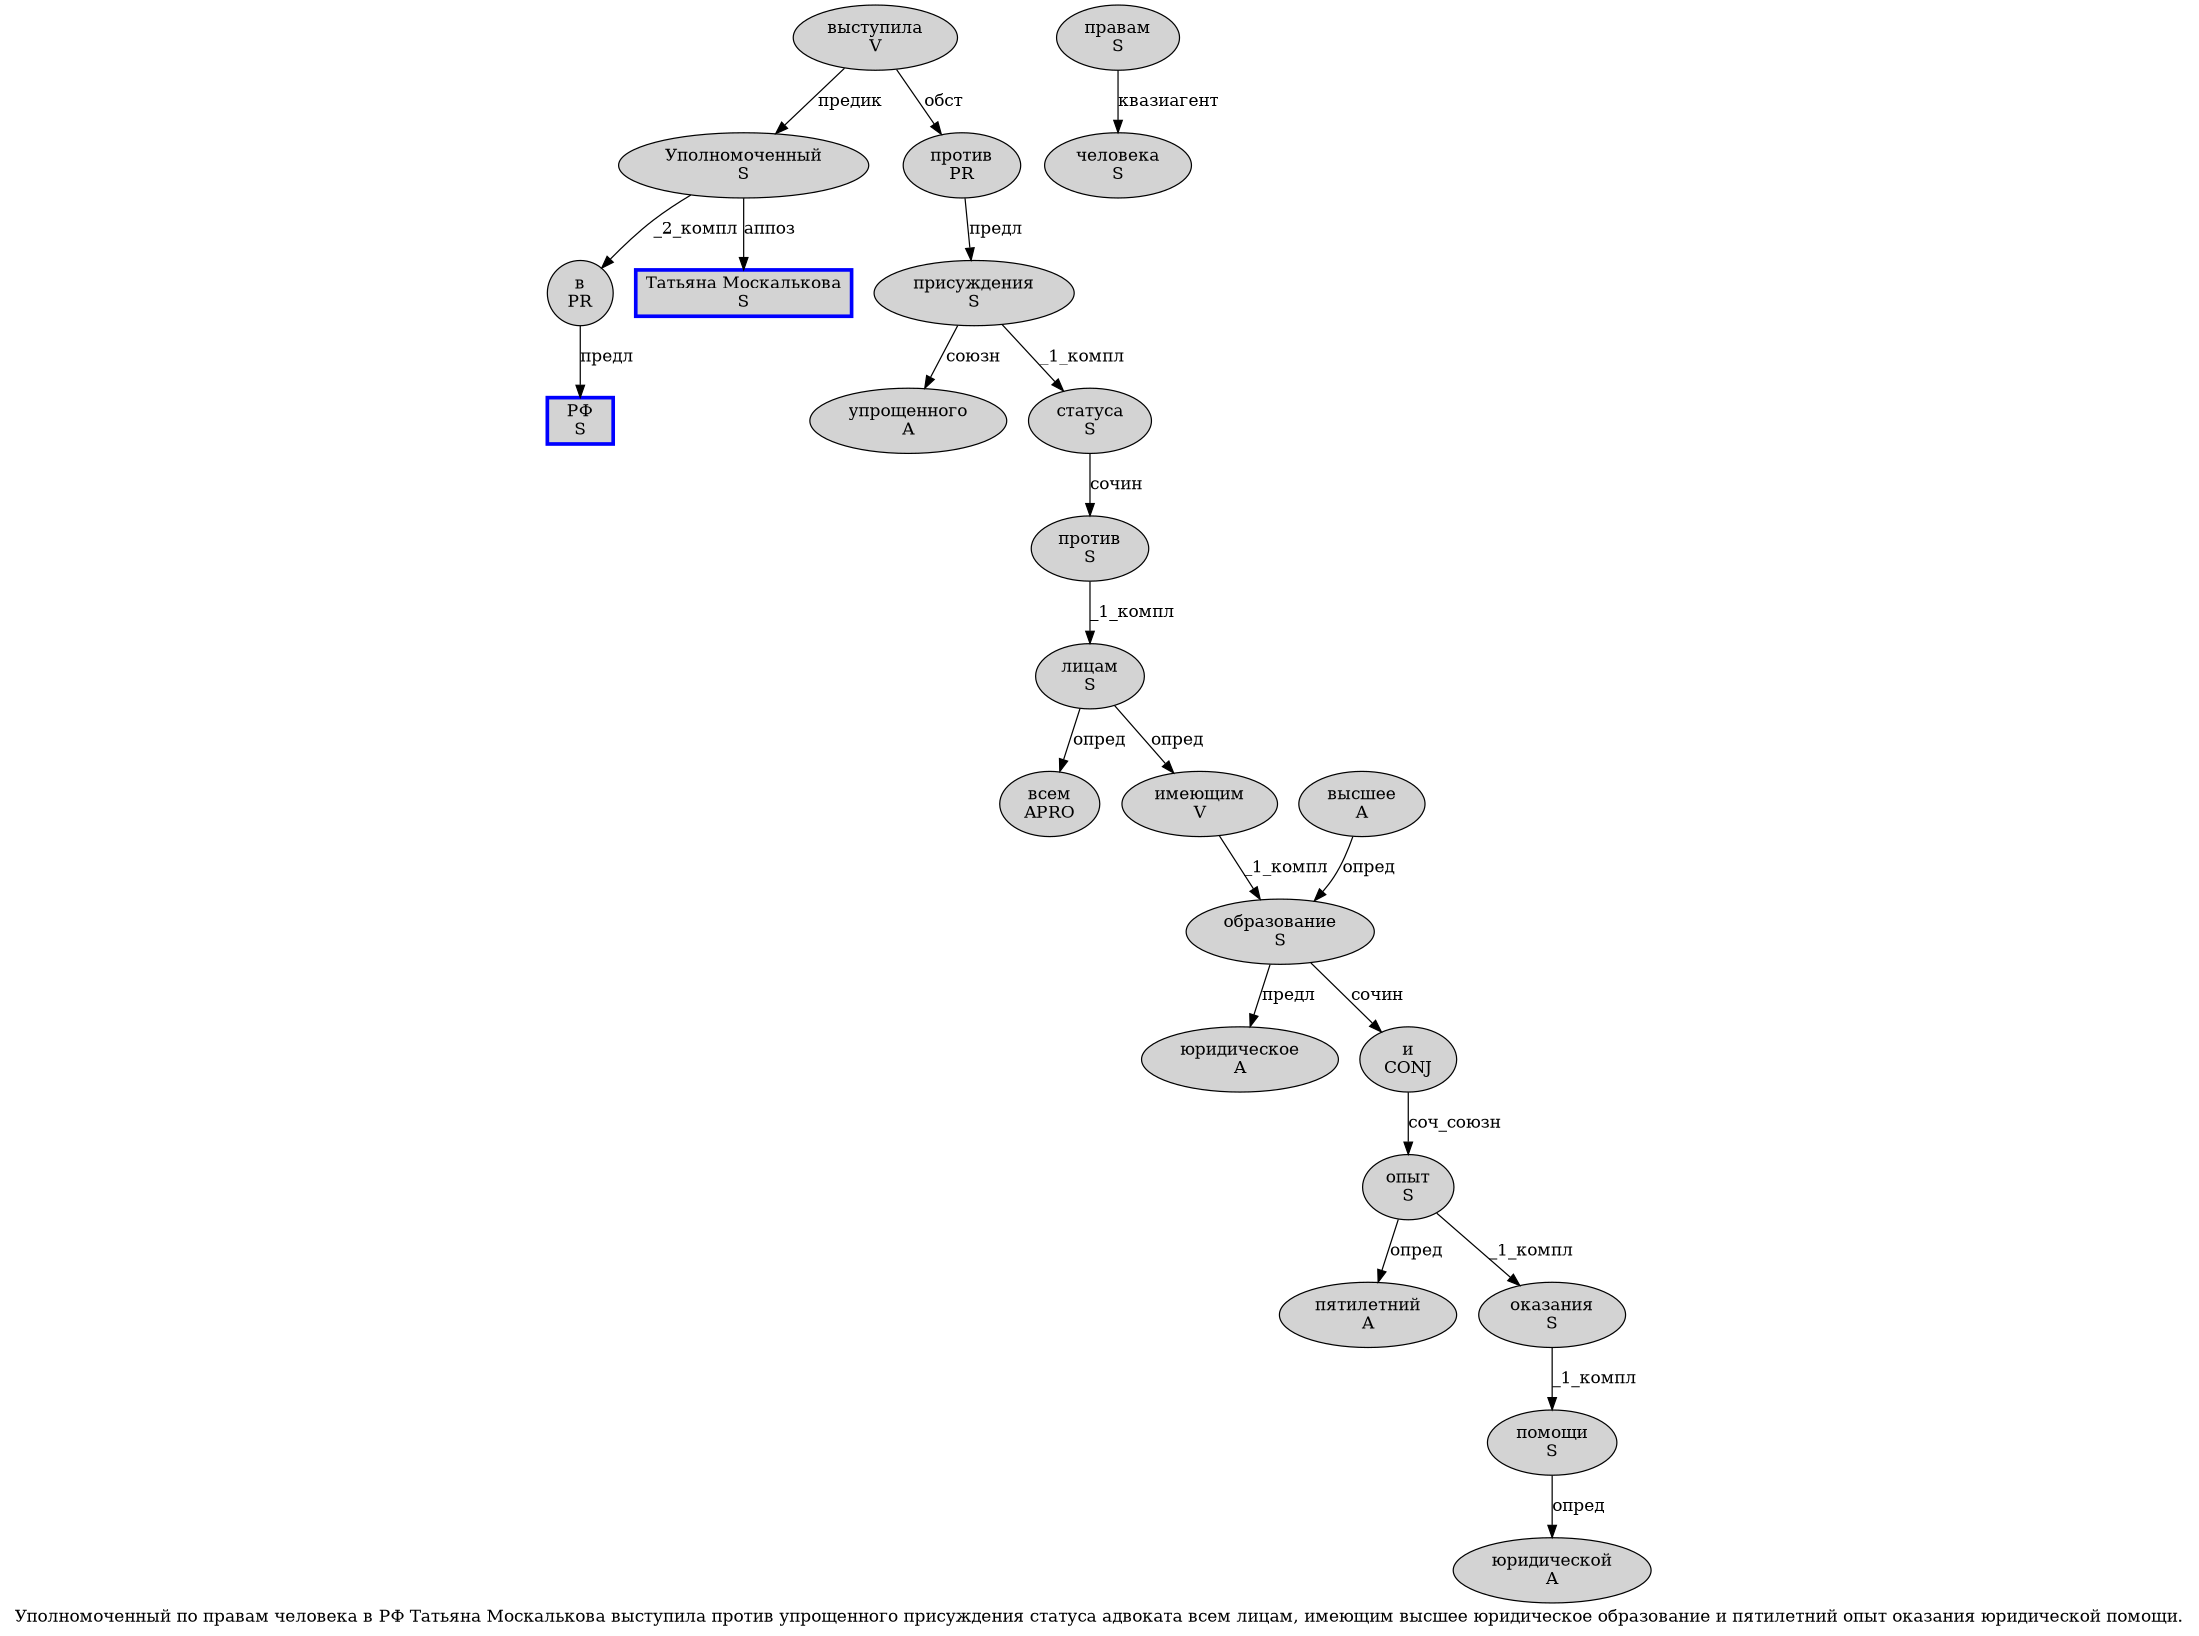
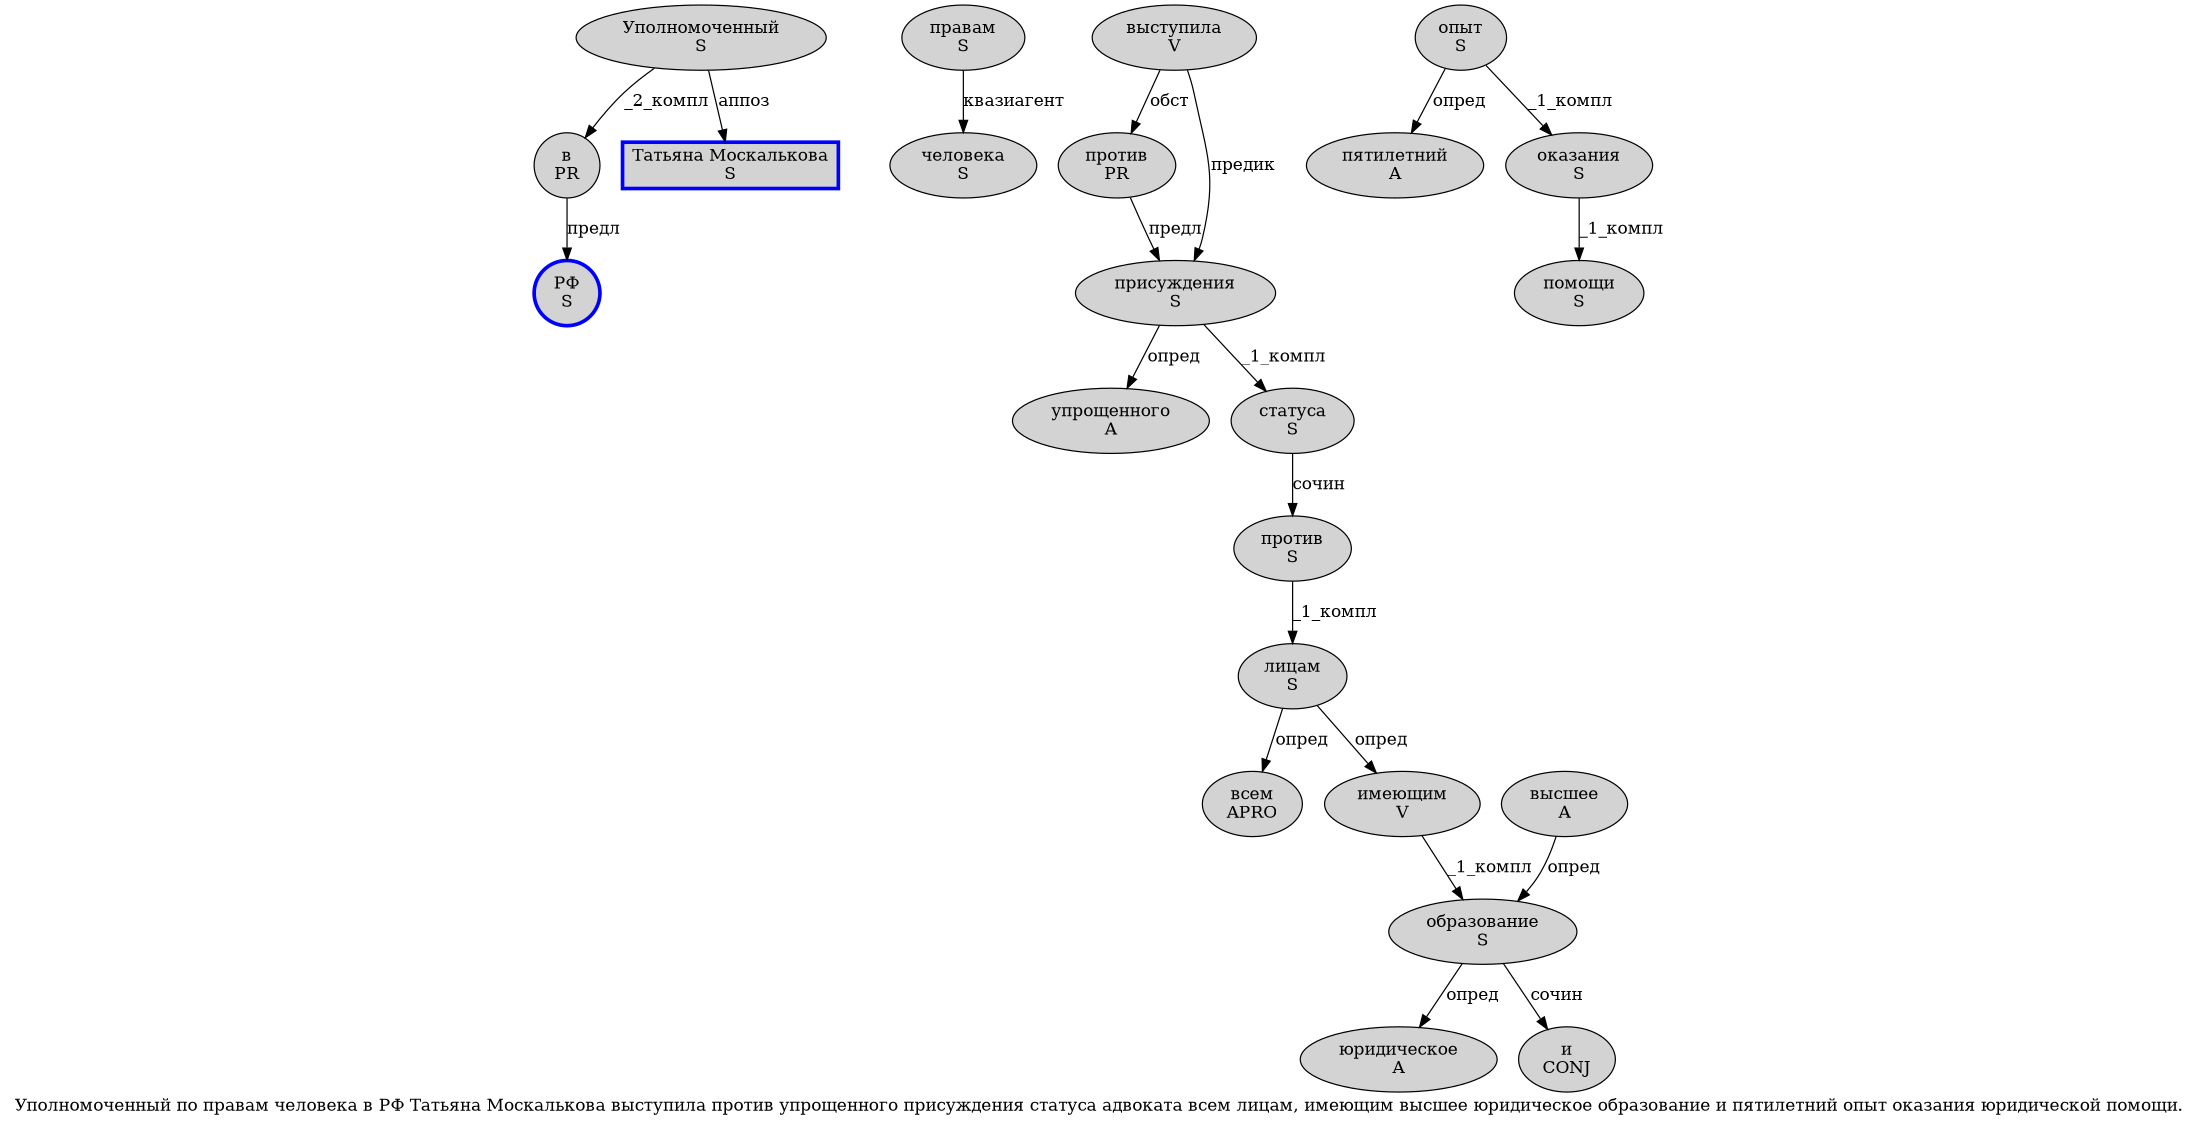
(815, 97) -> (1208, 159)
(974, 357) -> (1174, 357)
(580, 421) -> (567, 293)
(1289, 996) -> (1472, 996)
(1408, 1117) -> none
(1552, 1570) -> none
